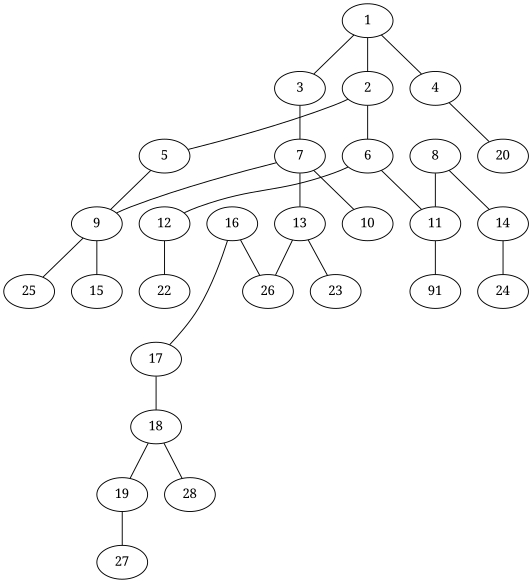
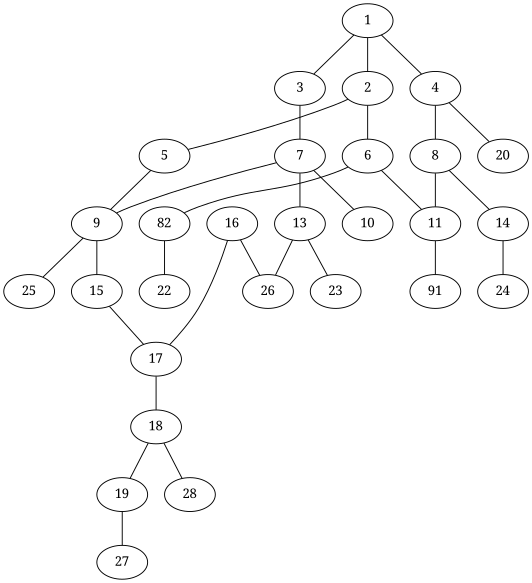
none -> (435, 122)
(165, 224) -> (165, 224)
none -> (126, 325)
